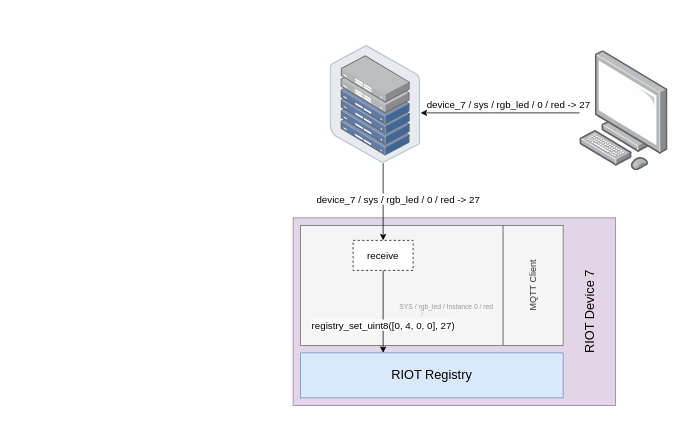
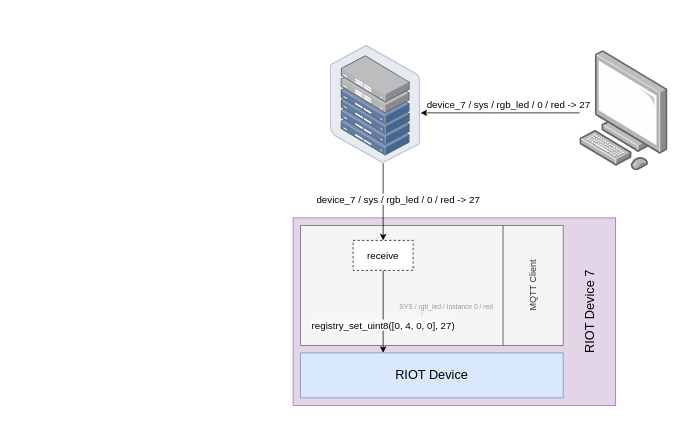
(432, 375) -> (432, 375)
